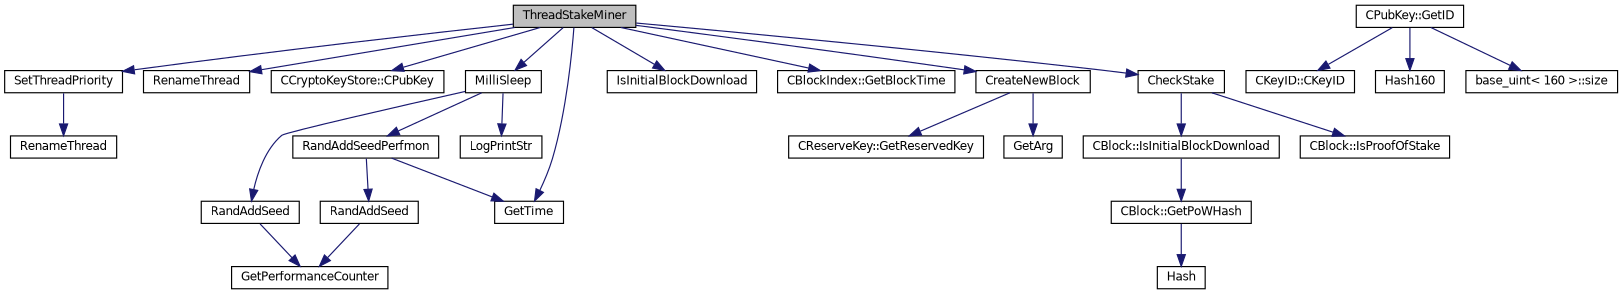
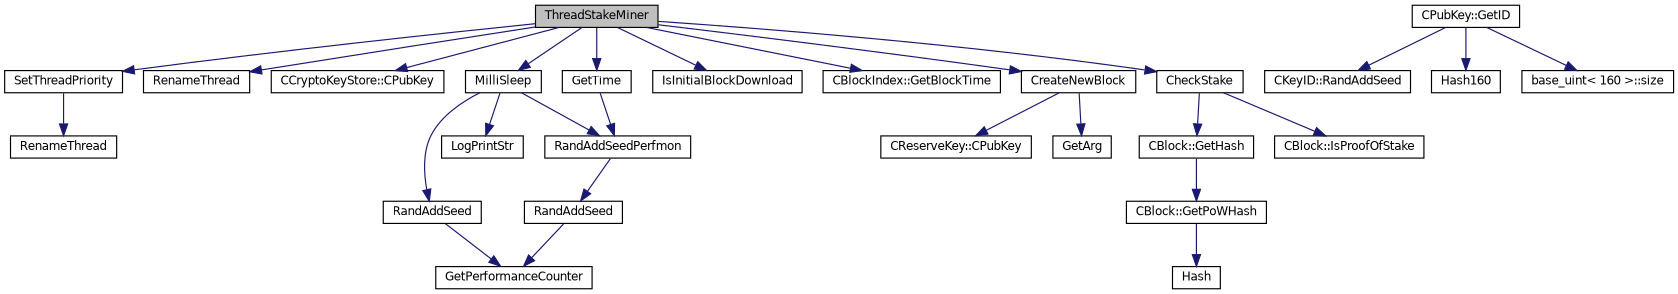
(1300, 82) -> (1338, 82)
(886, 147) -> (956, 147)
(1181, 147) -> (1196, 147)
(442, 178) -> (605, 109)
